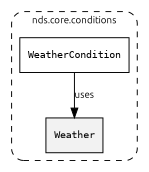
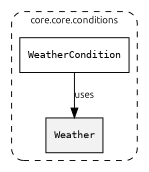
(74, 21) -> (74, 21)
